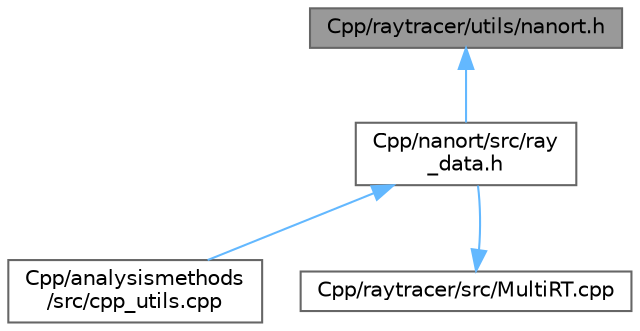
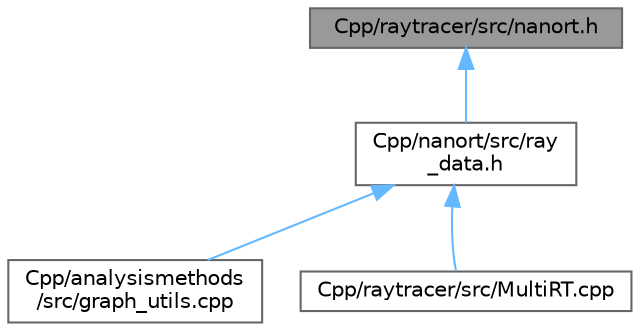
(466, 28) -> (466, 28)
(480, 218) -> (452, 239)
(135, 291) -> (135, 291)
